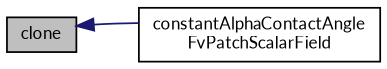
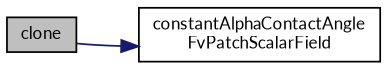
(116, 24) -> (99, 45)
